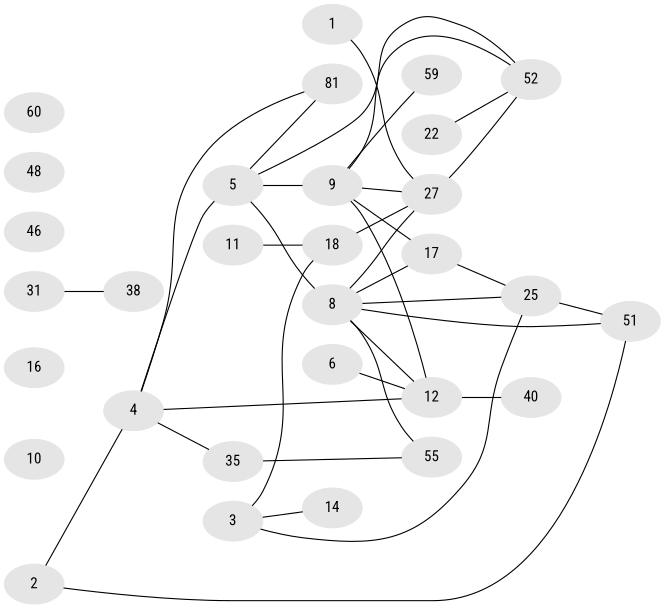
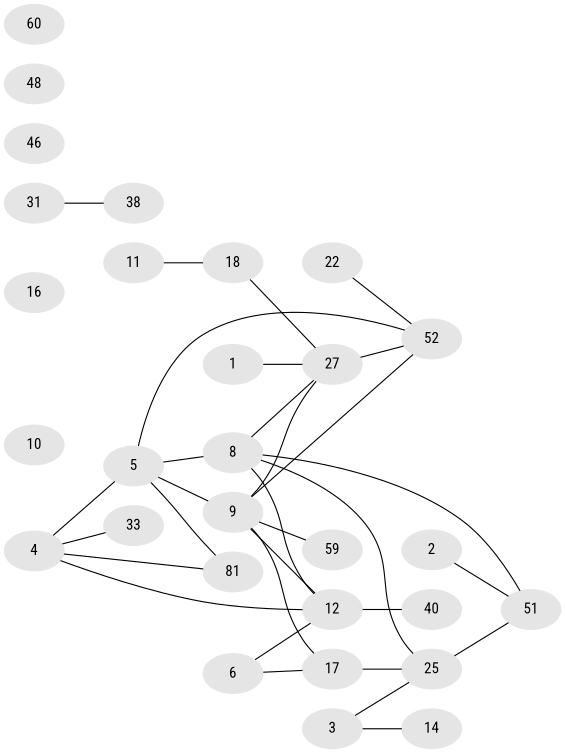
(382, 279) -> (283, 671)
(283, 383) -> none
(432, 457) -> none
(233, 462) -> (134, 526)
(84, 497) -> none
